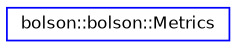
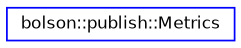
(118, 24) -> (121, 24)
